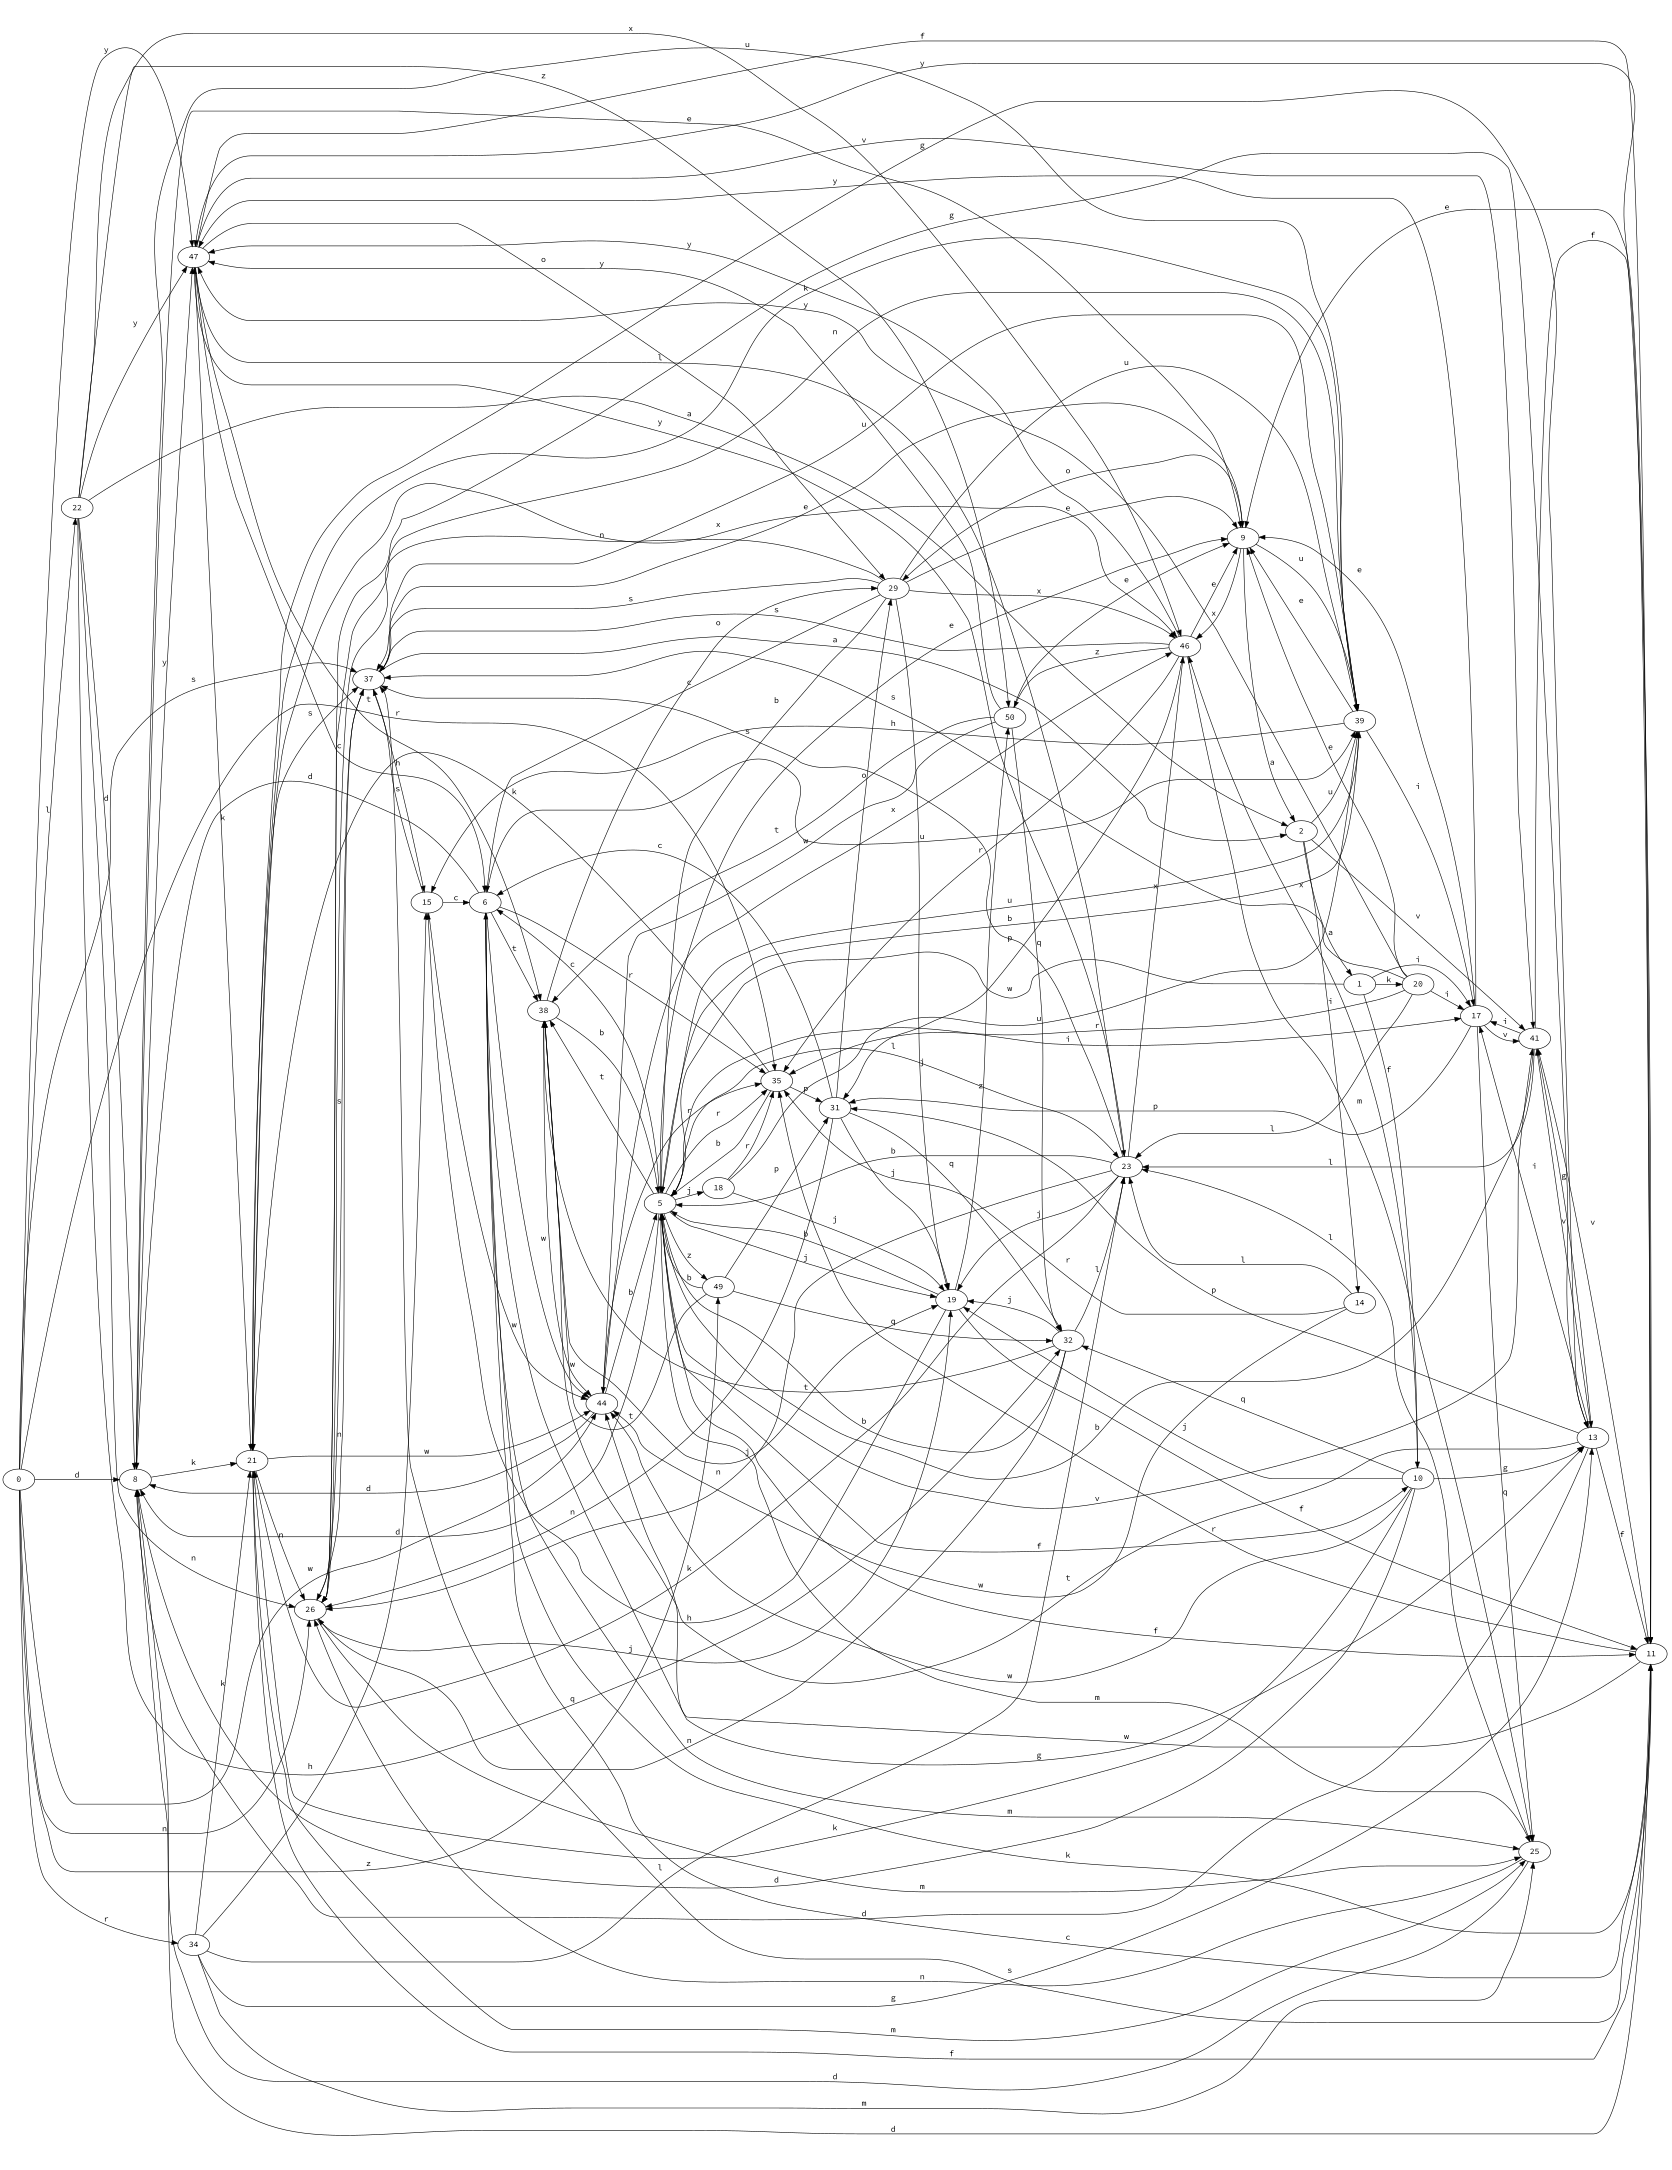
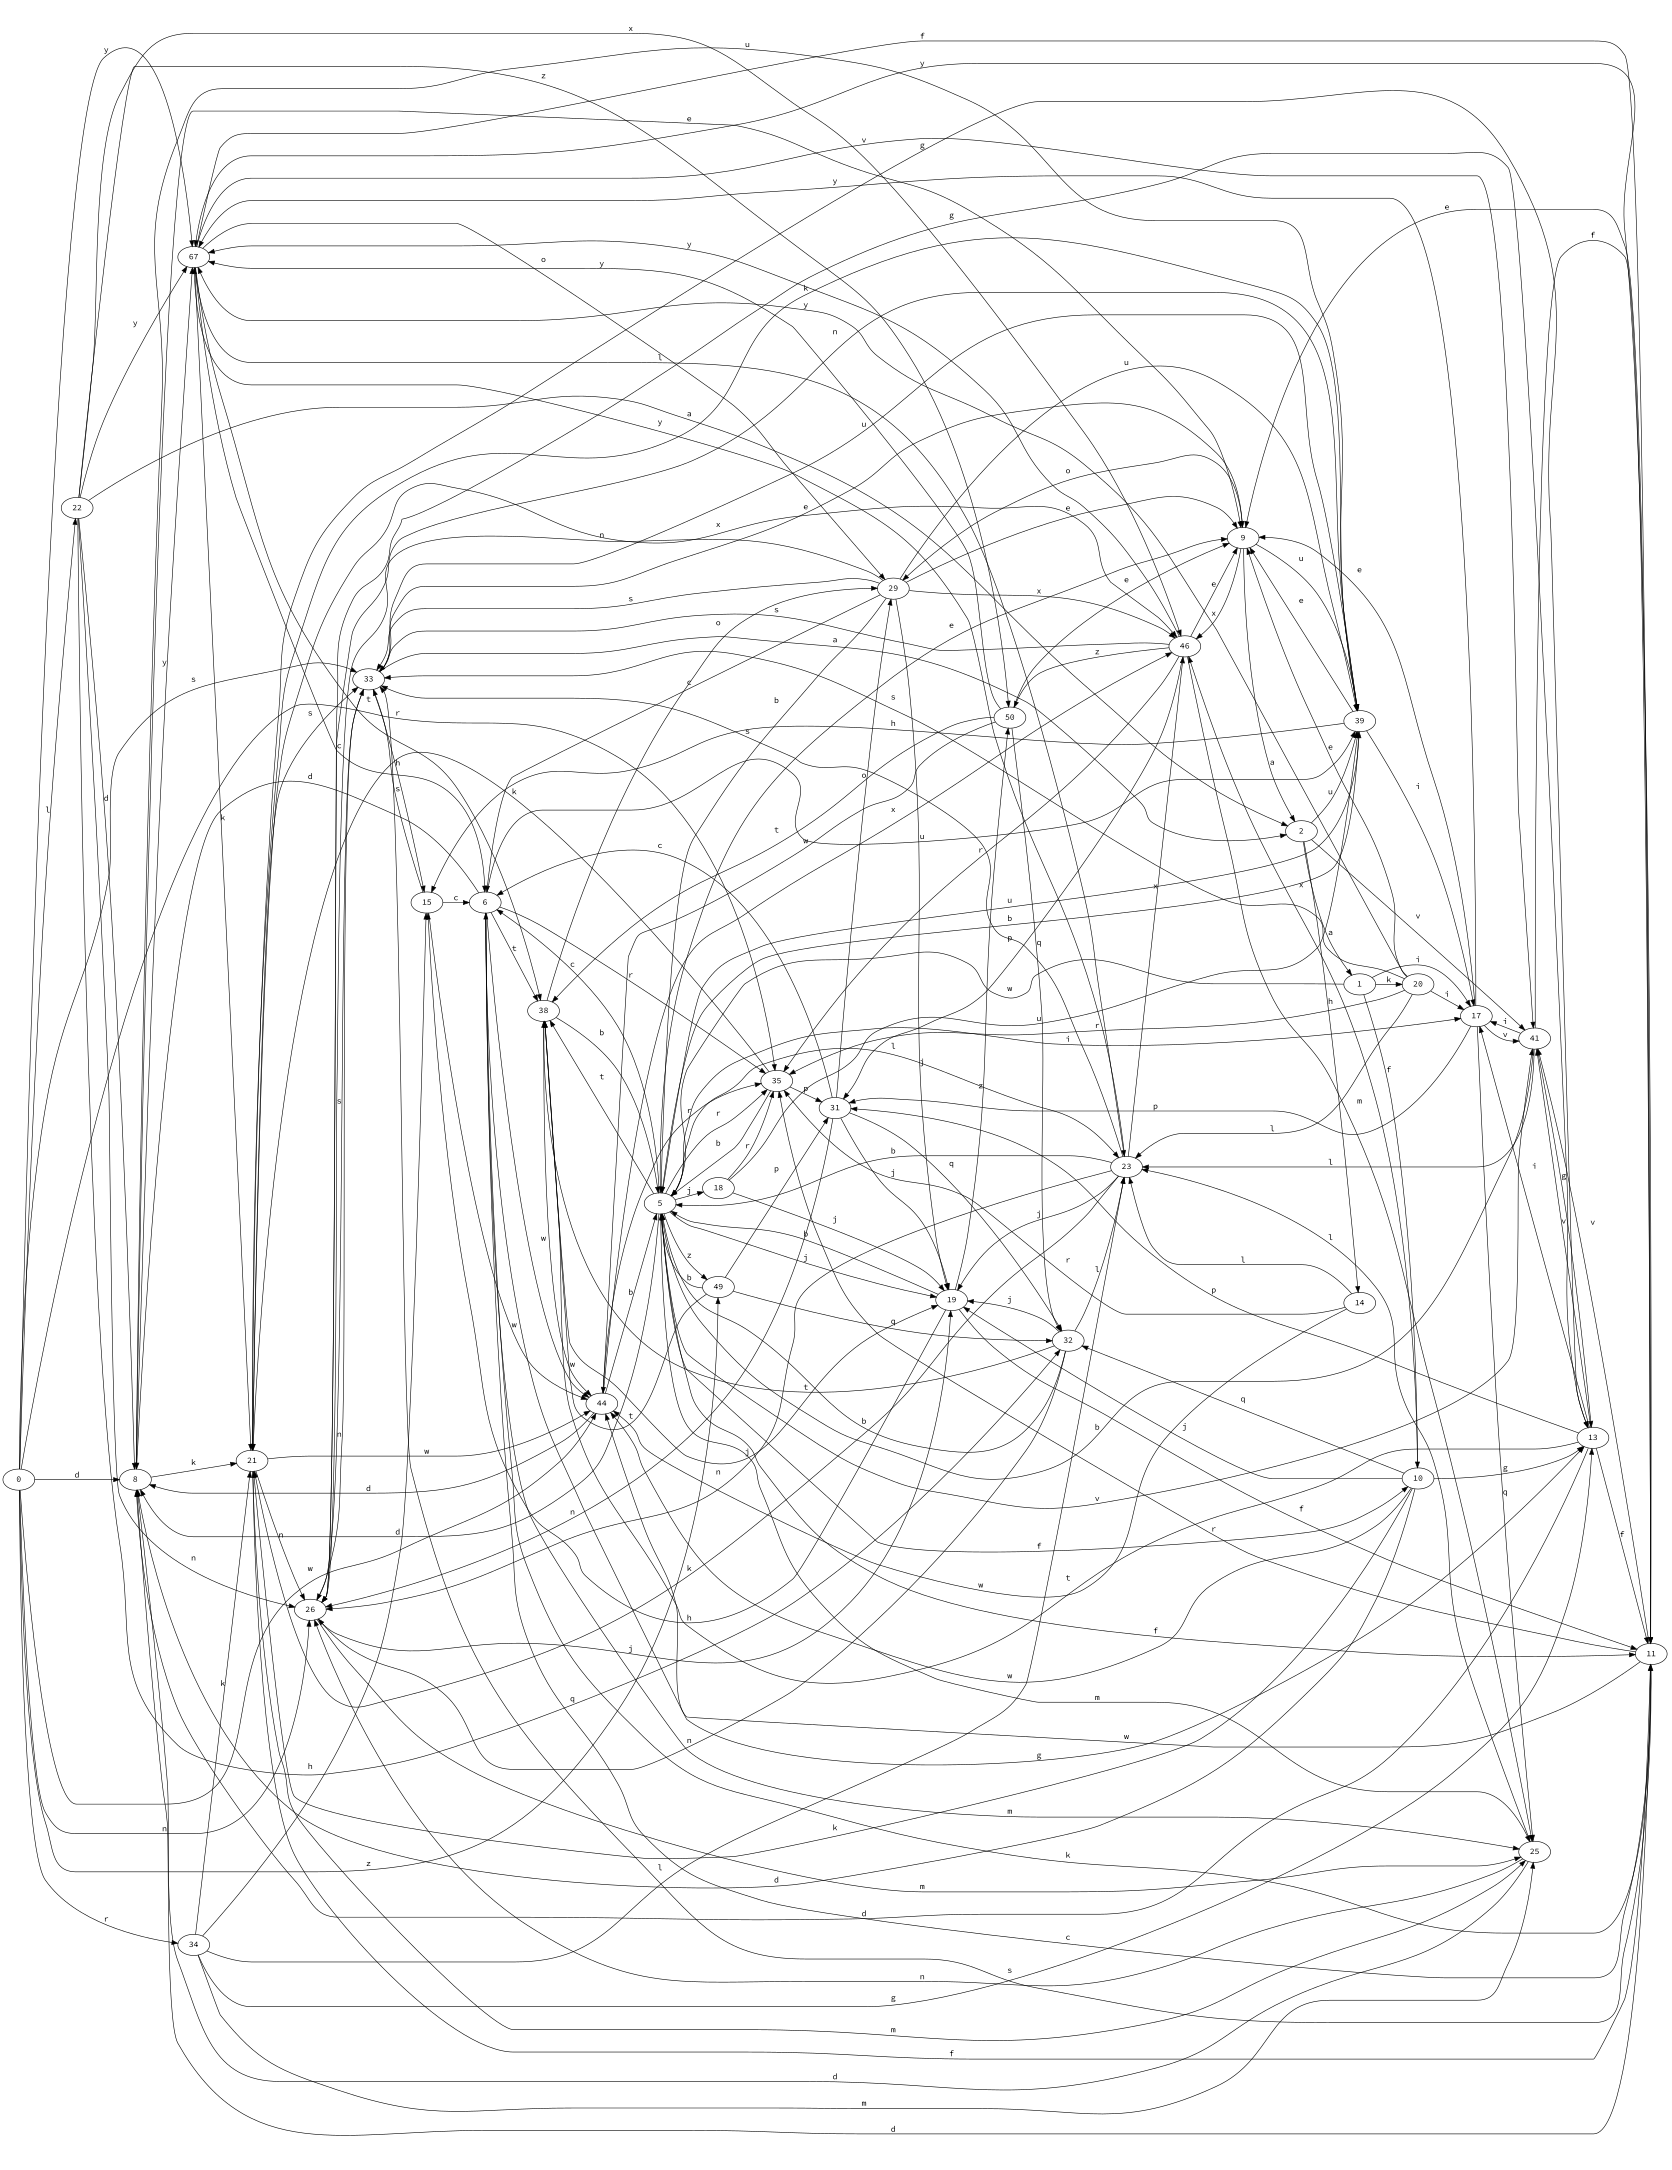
(194, 257) -> (194, 257)
(369, 679) -> (369, 679)
(1331, 1002) -> (1331, 1002)
